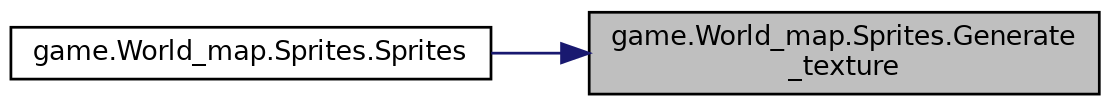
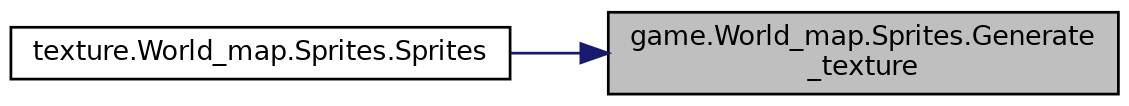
(251, 53) -> (261, 53)
